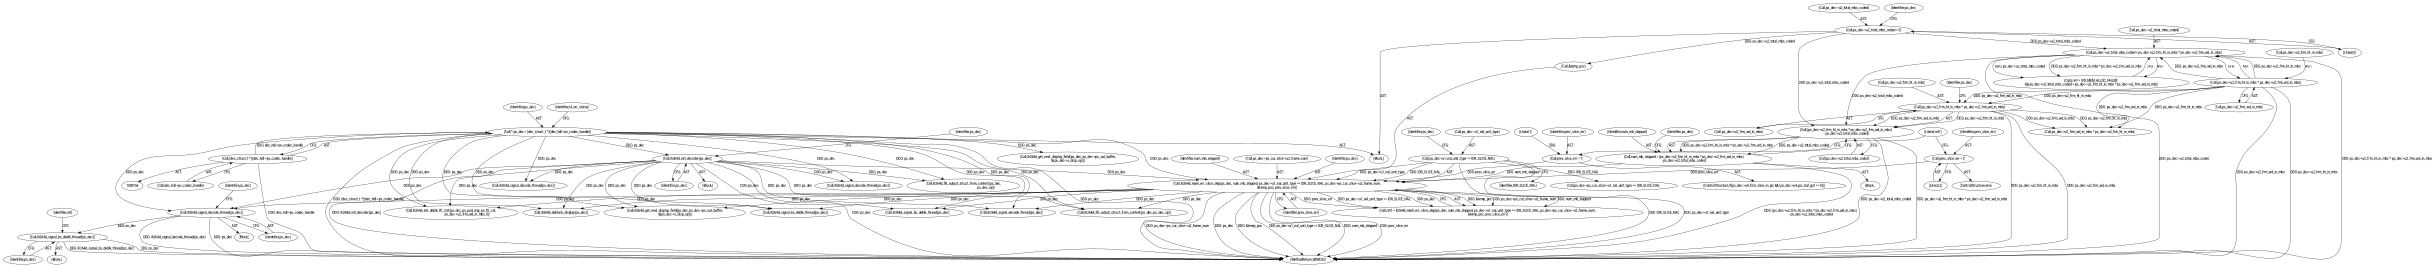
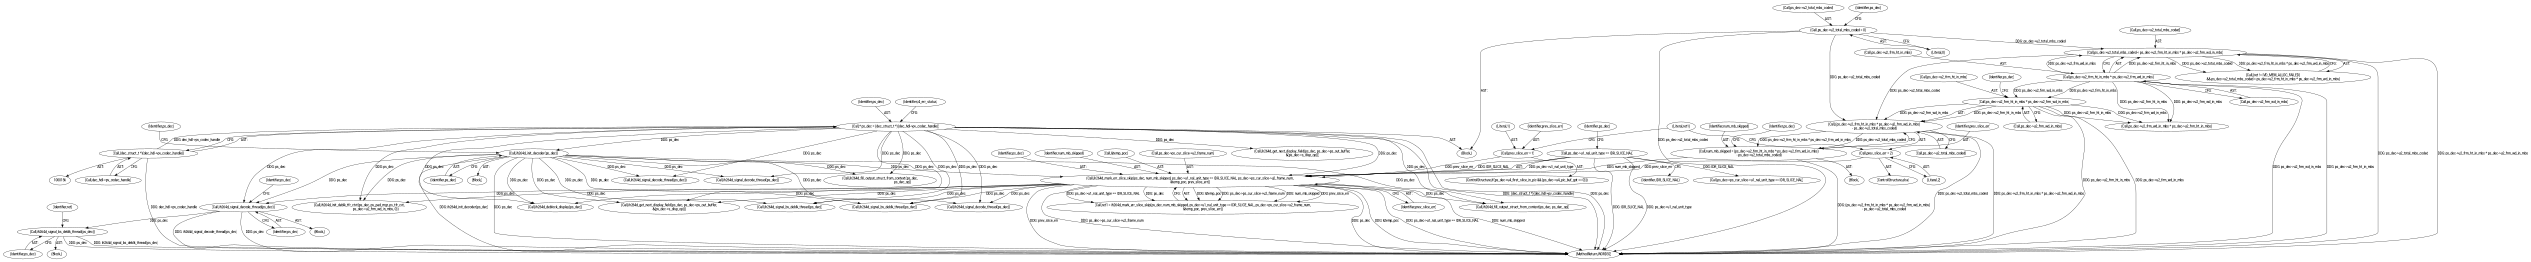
(1714, 43) -> (1736, 165)
(1477, 132) -> none
(1553, 145) -> (1515, 140)
